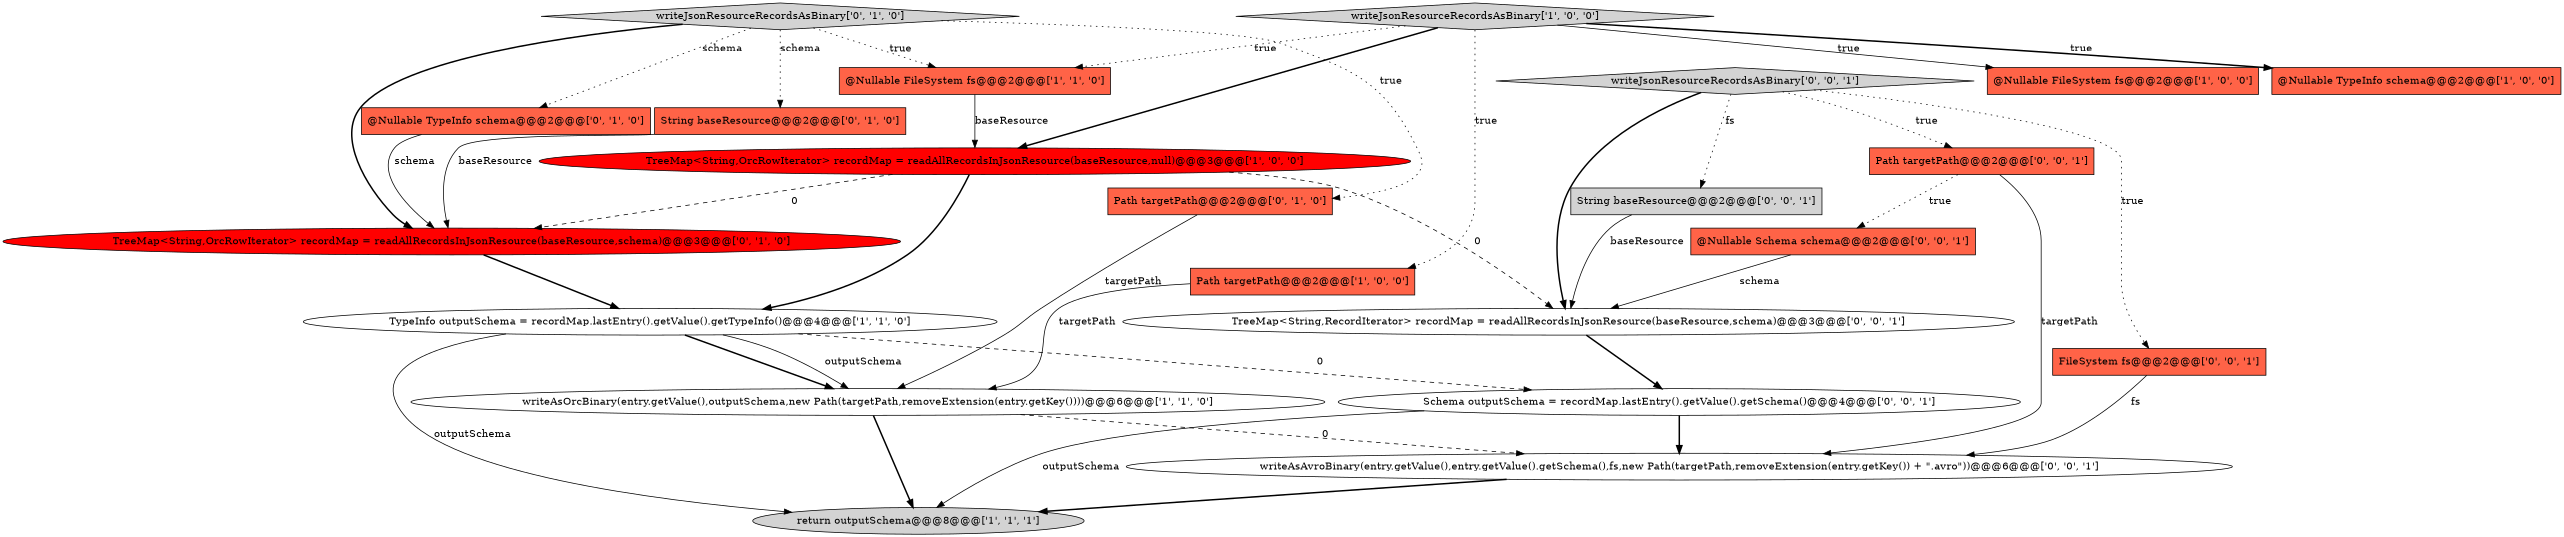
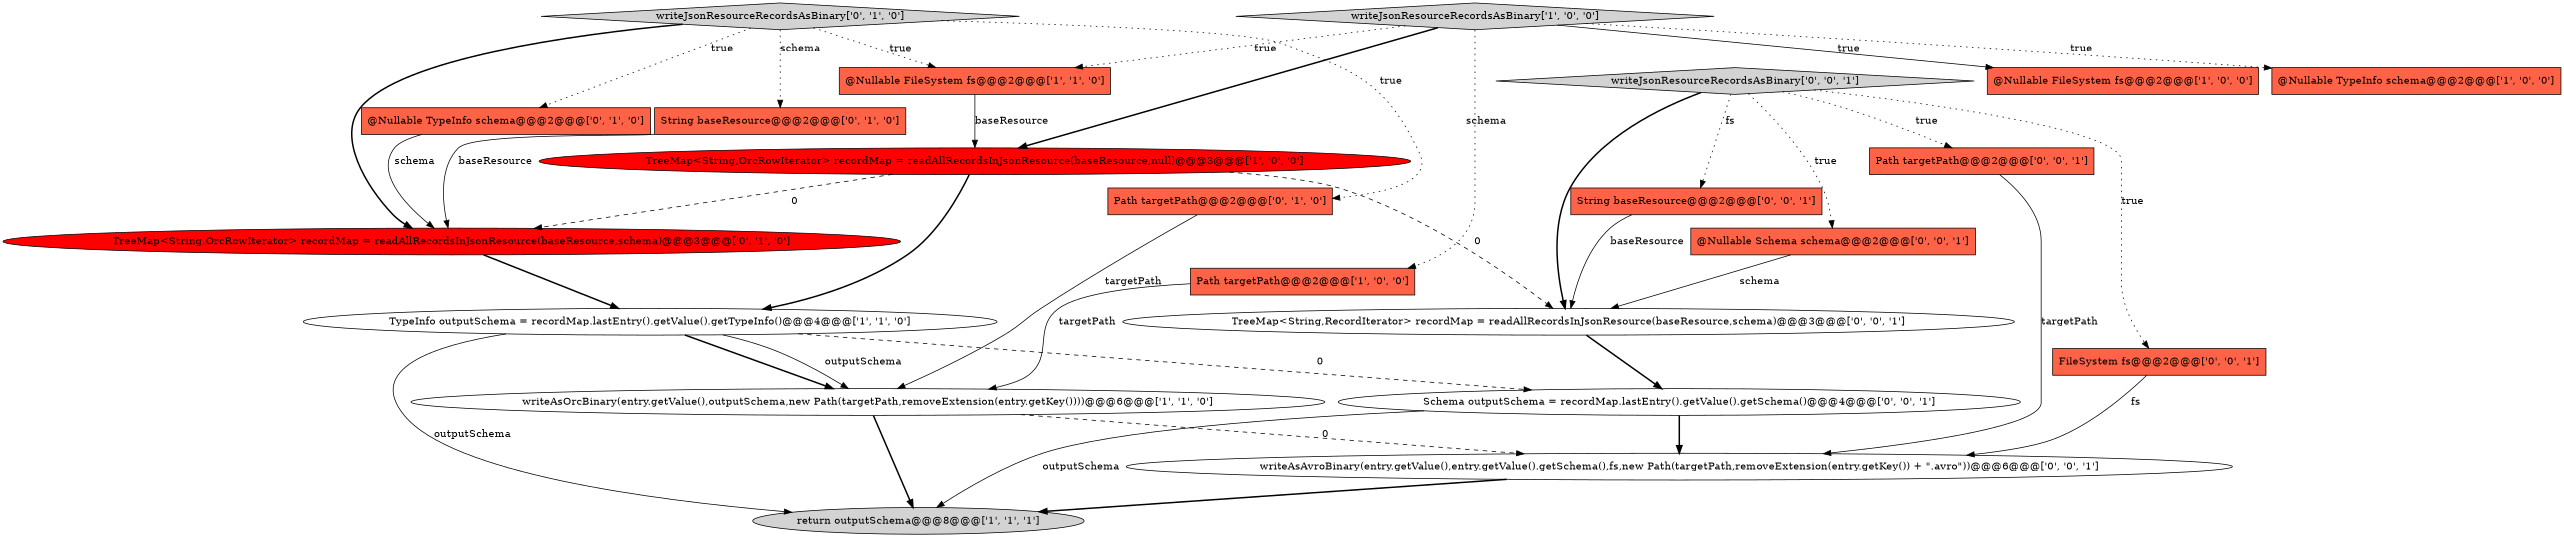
(1925, 44) -> (1925, 44)
(723, 49) -> (723, 49)
(1486, 121) -> (1486, 121)
(1911, 200) -> (1800, 151)
(1696, 201) -> (1696, 201)
